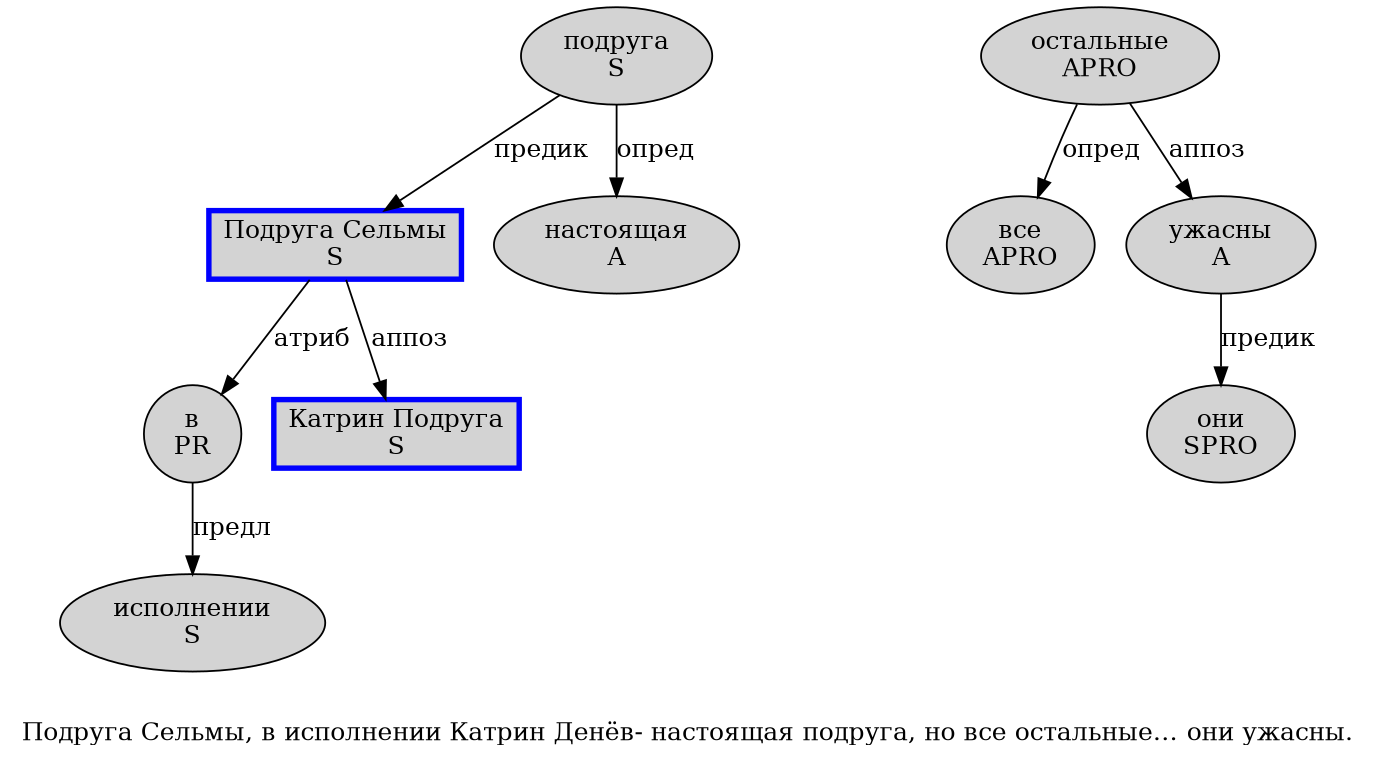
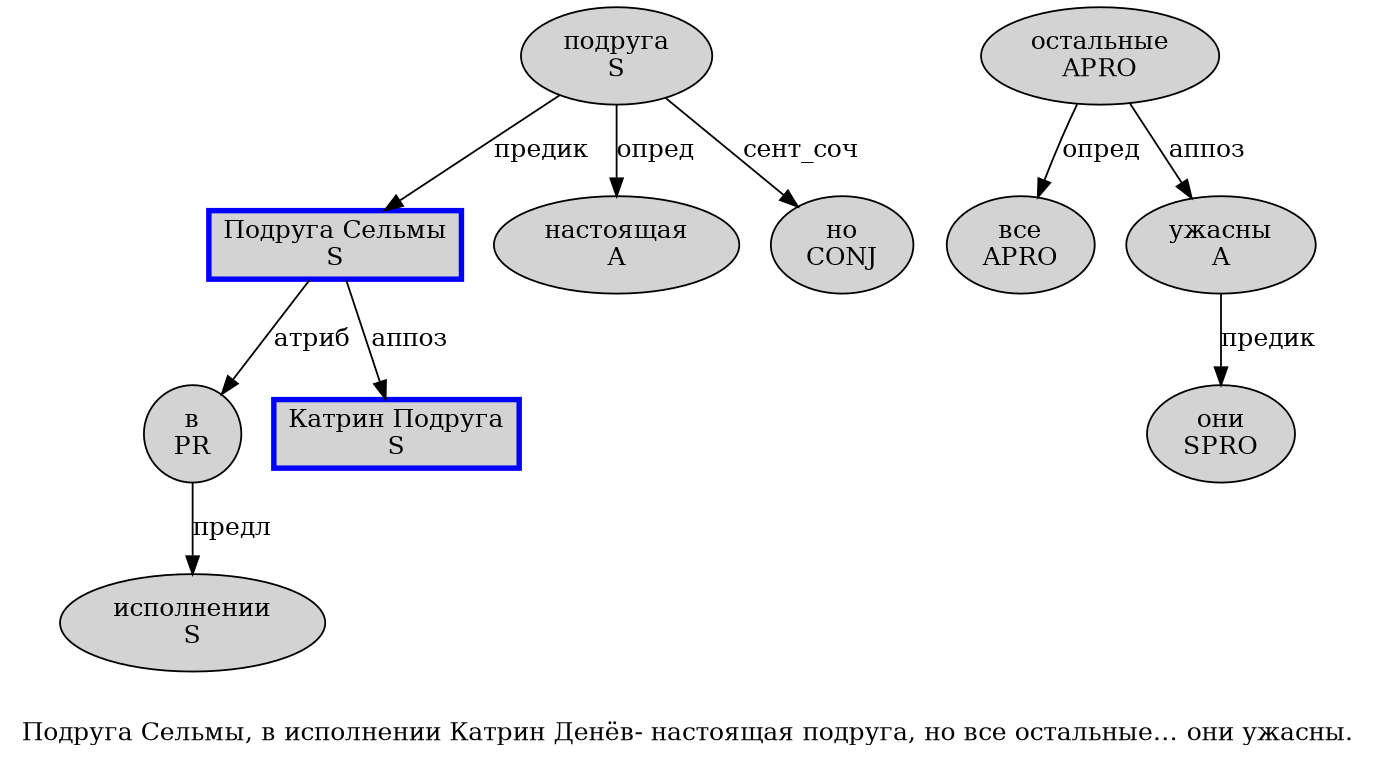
none -> (842, 245)
